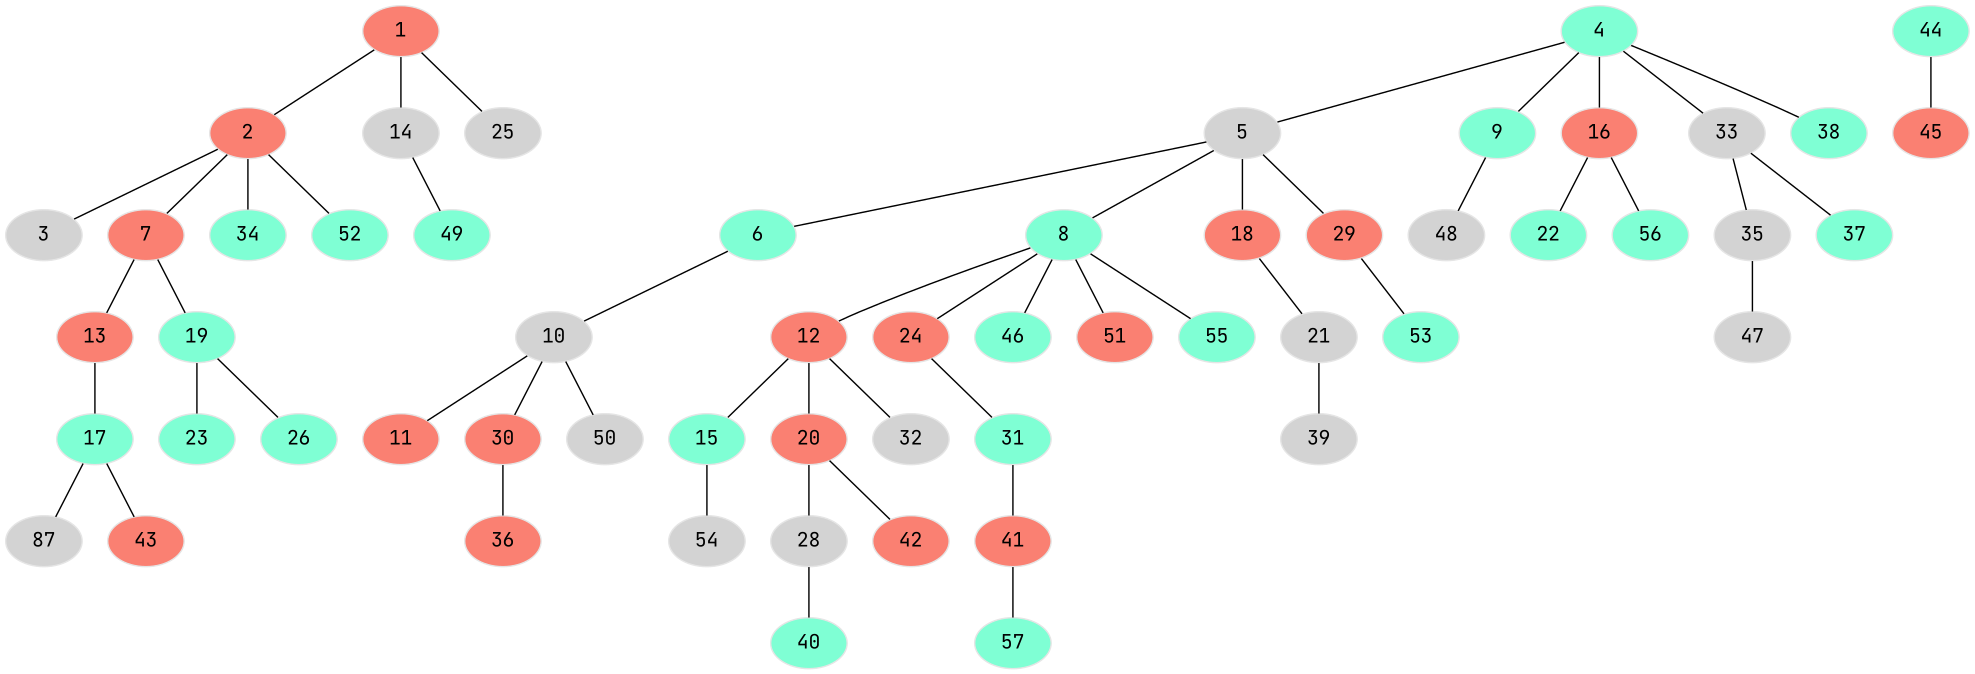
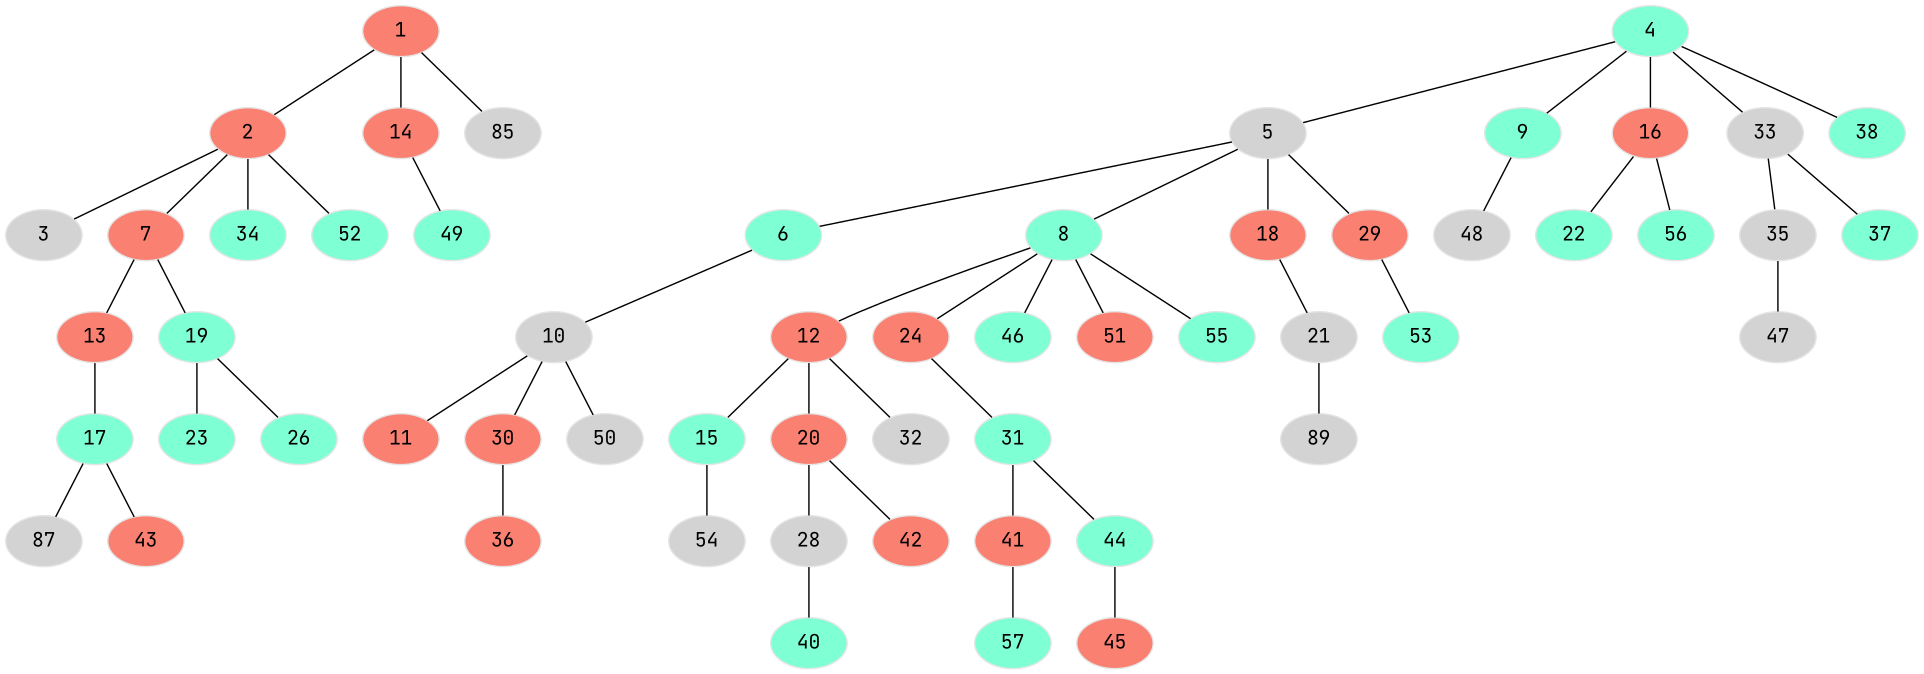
(401, 133) -> (401, 133)
(503, 133) -> (503, 133)
(1319, 439) -> (1319, 439)
none -> (1064, 490)
